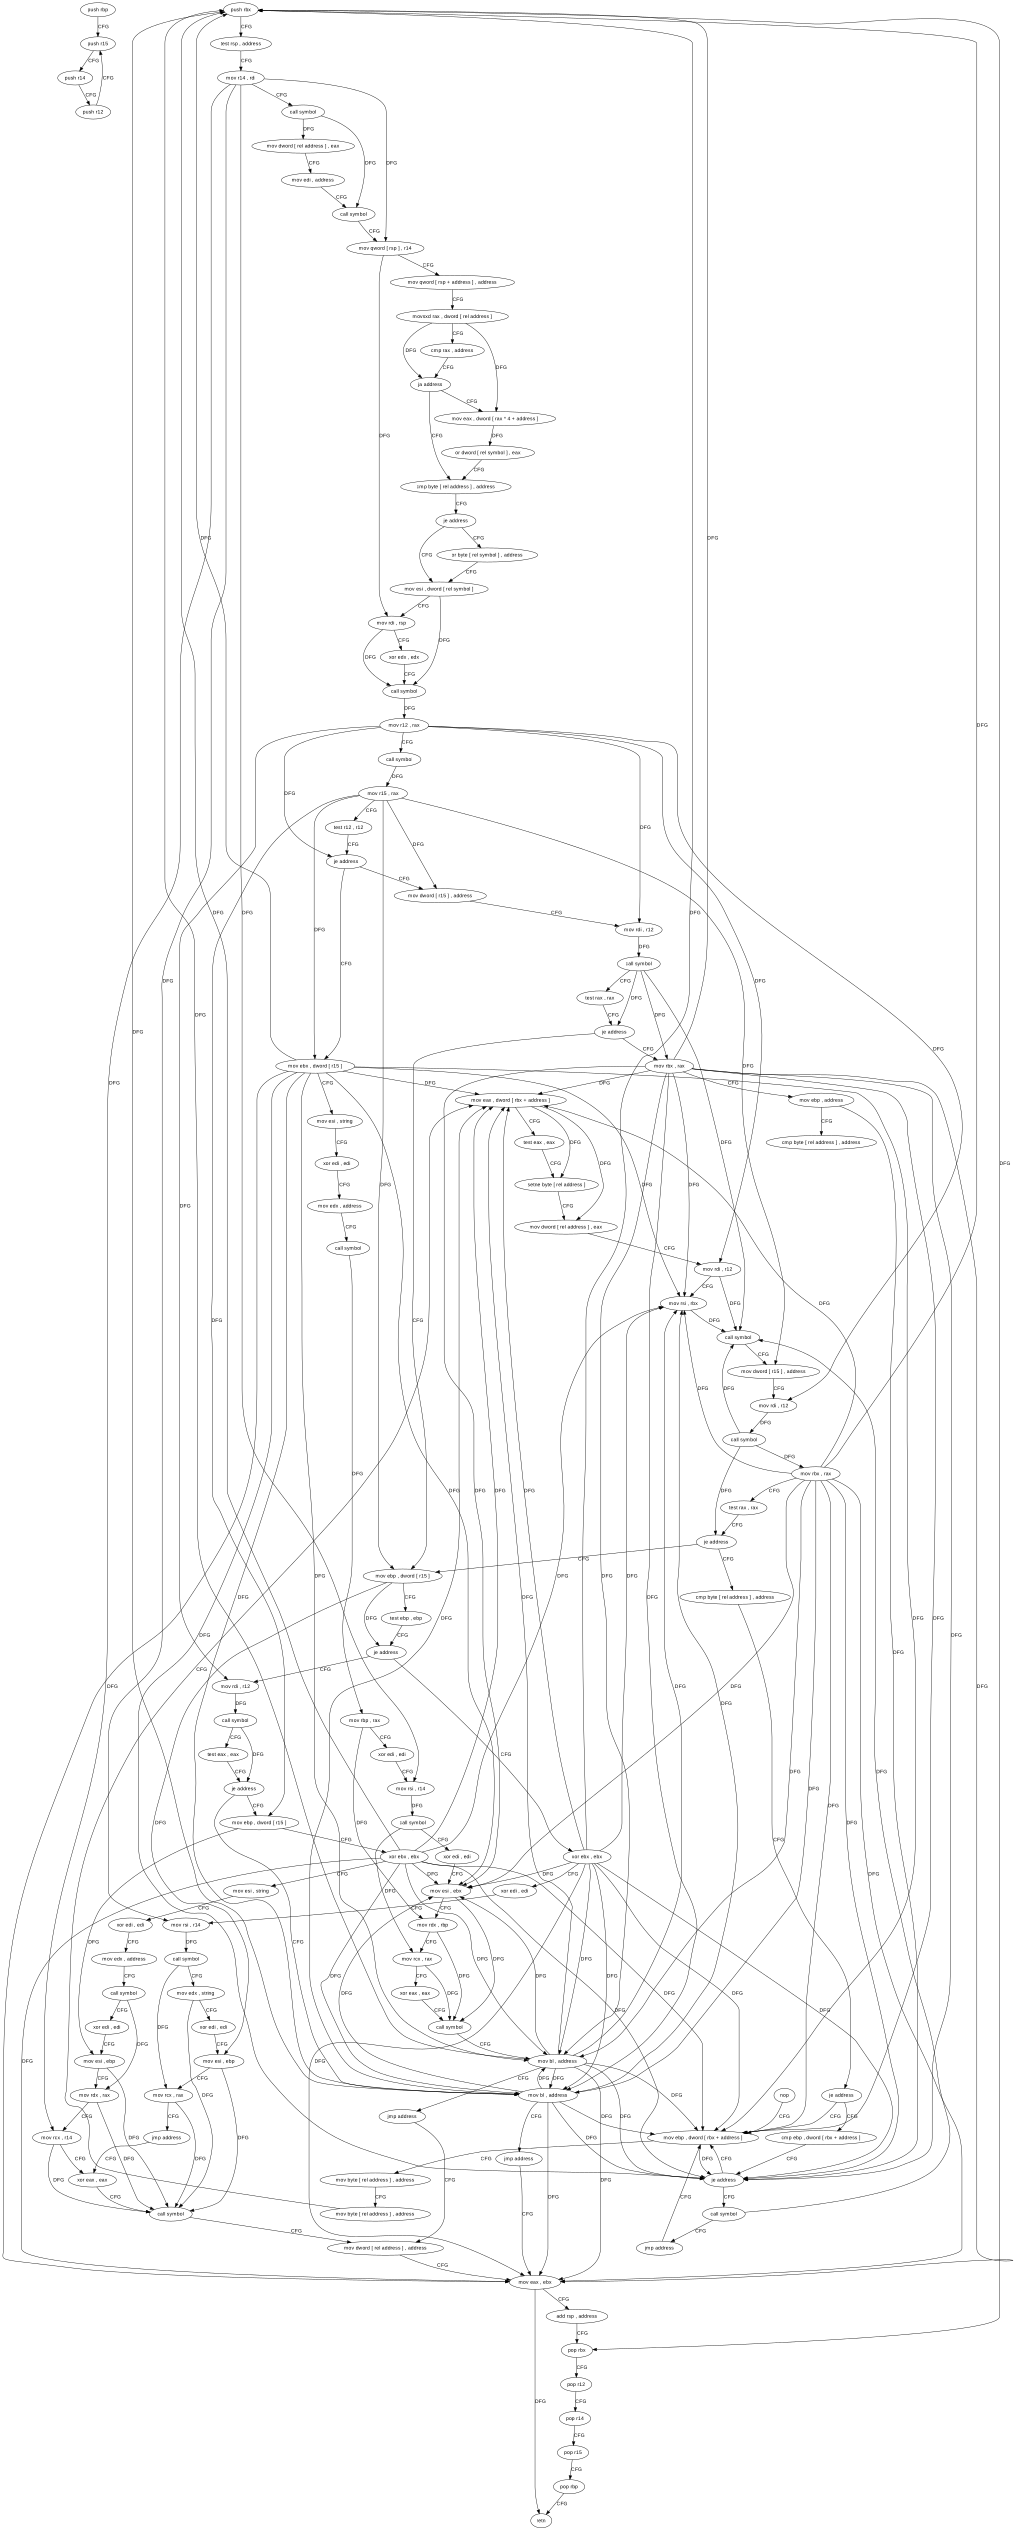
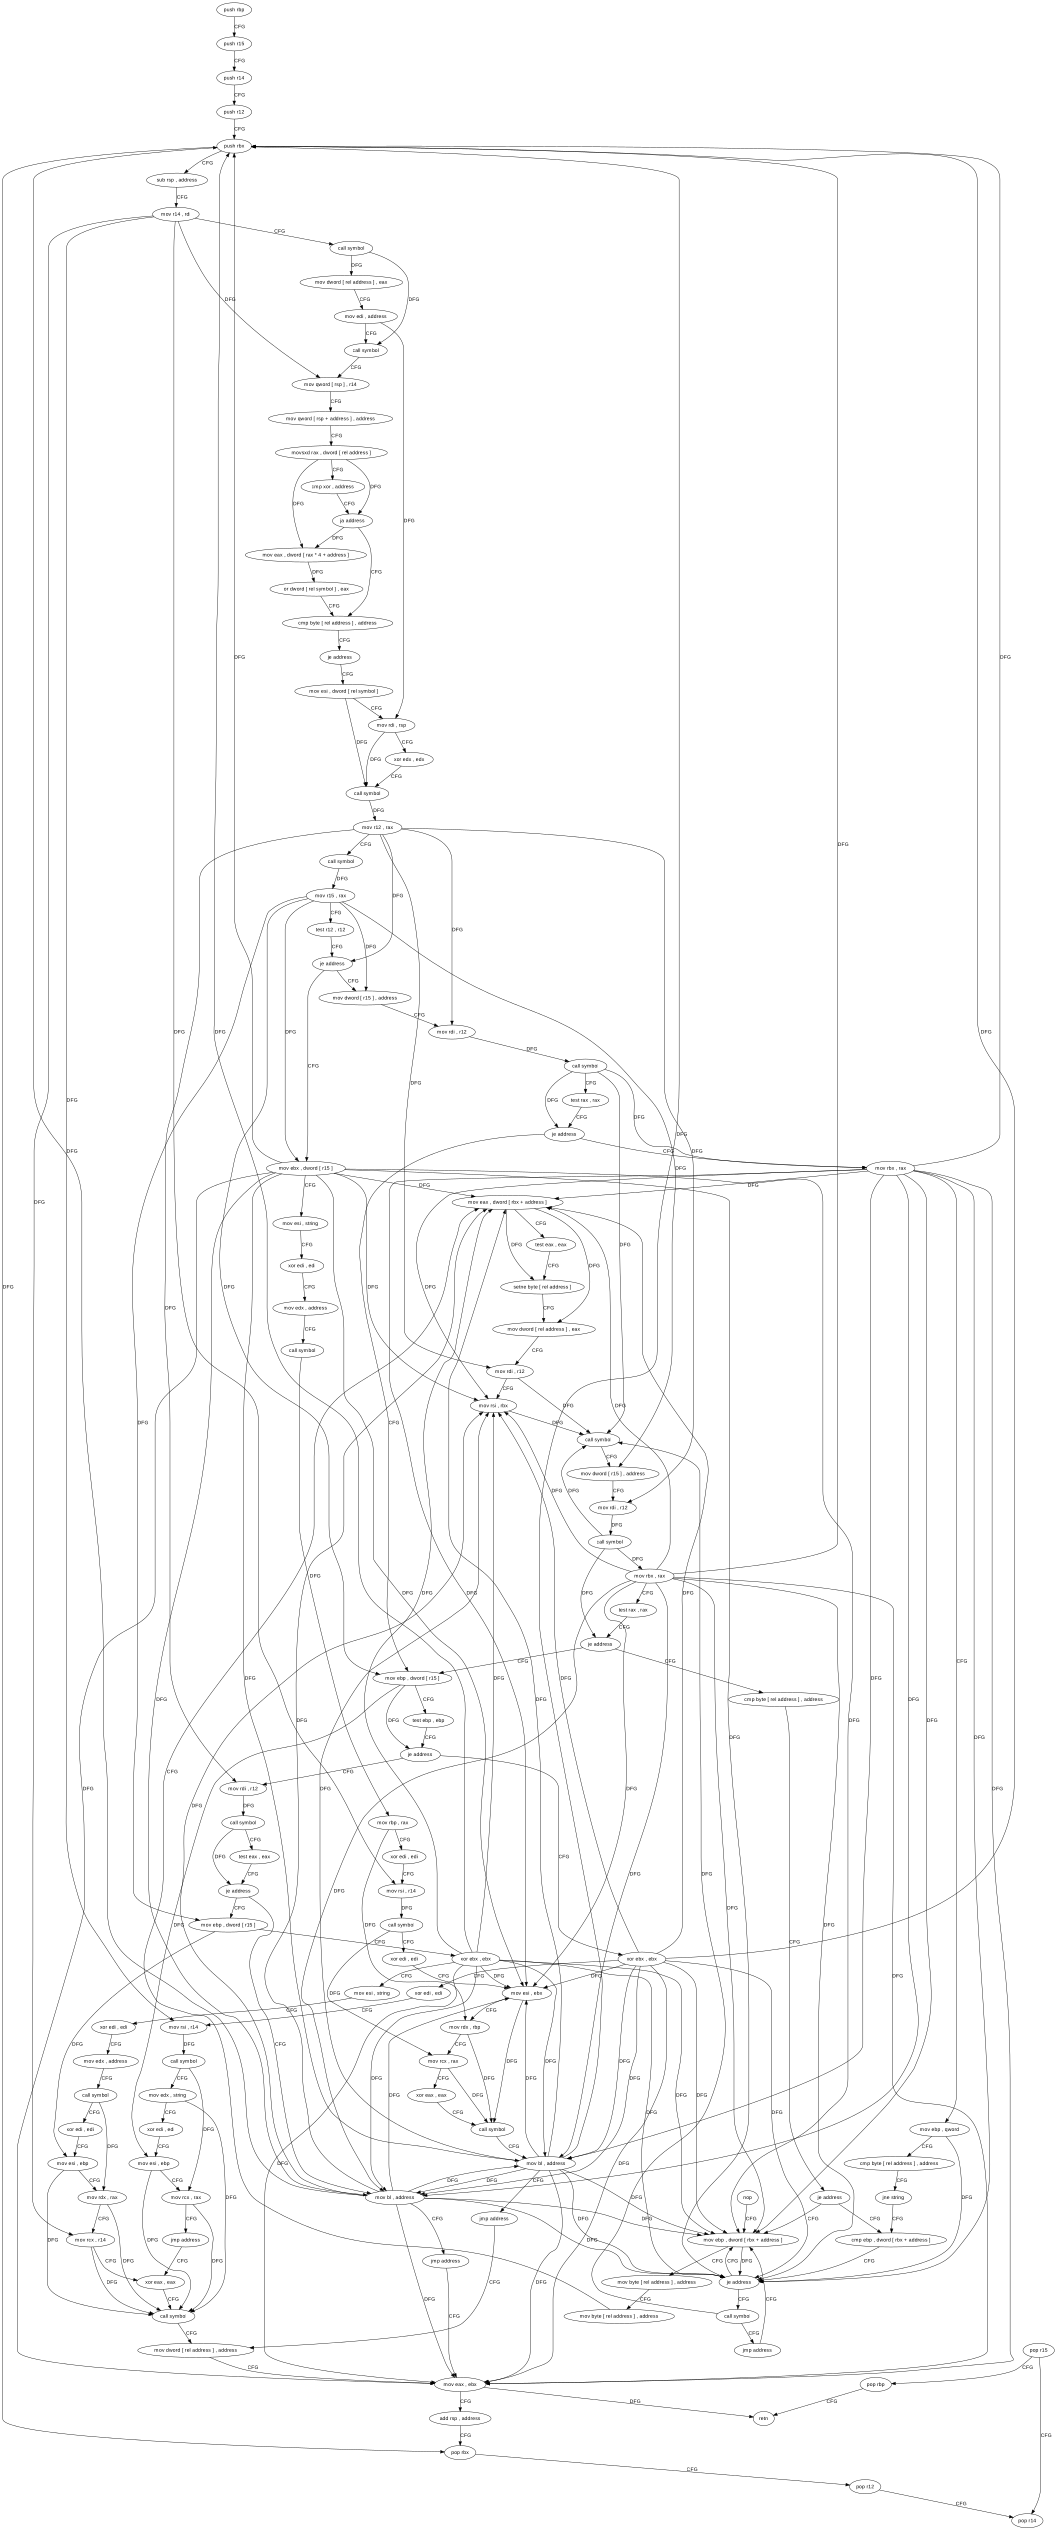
(241, 44) -> (177, 180)
(102, 80) -> (234, 127)
(452, 351) -> (333, 487)
(472, 402) -> (338, 538)
(379, 434) -> (404, 514)
(487, 555) -> none
(821, 1100) -> (940, 2129)
none -> (893, 2198)
(574, 2434) -> (1041, 2435)
